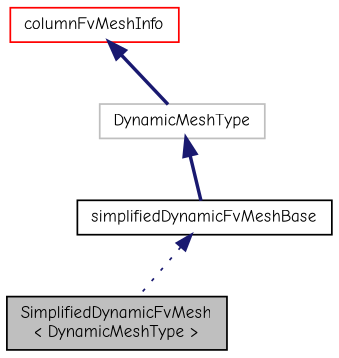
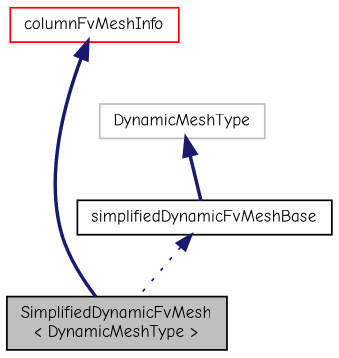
(145, 80) -> (55, 181)
